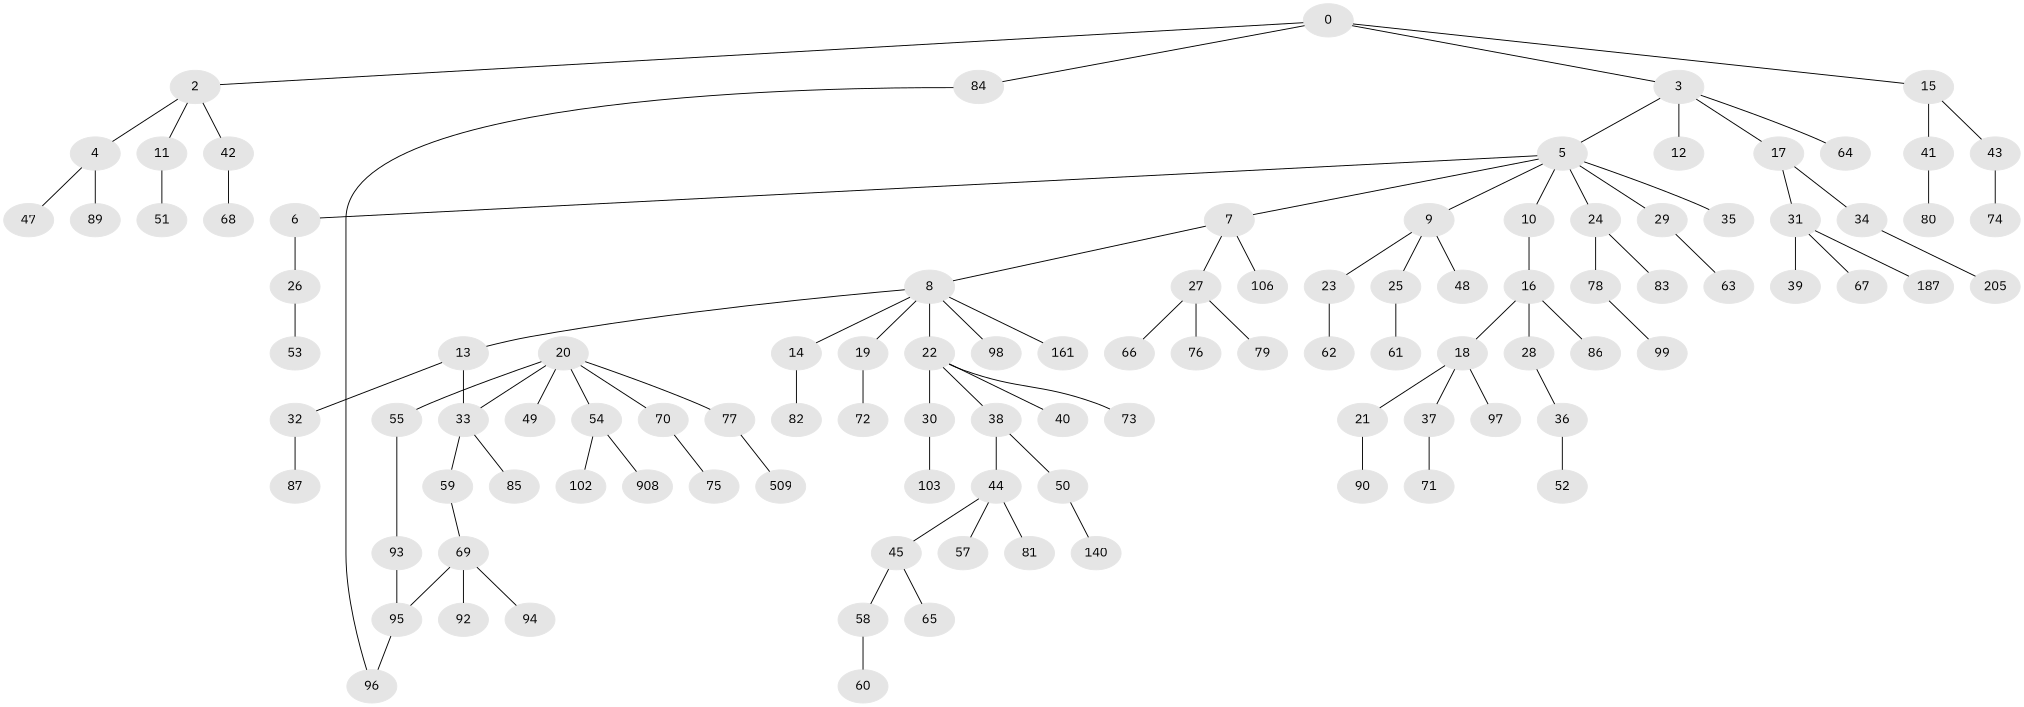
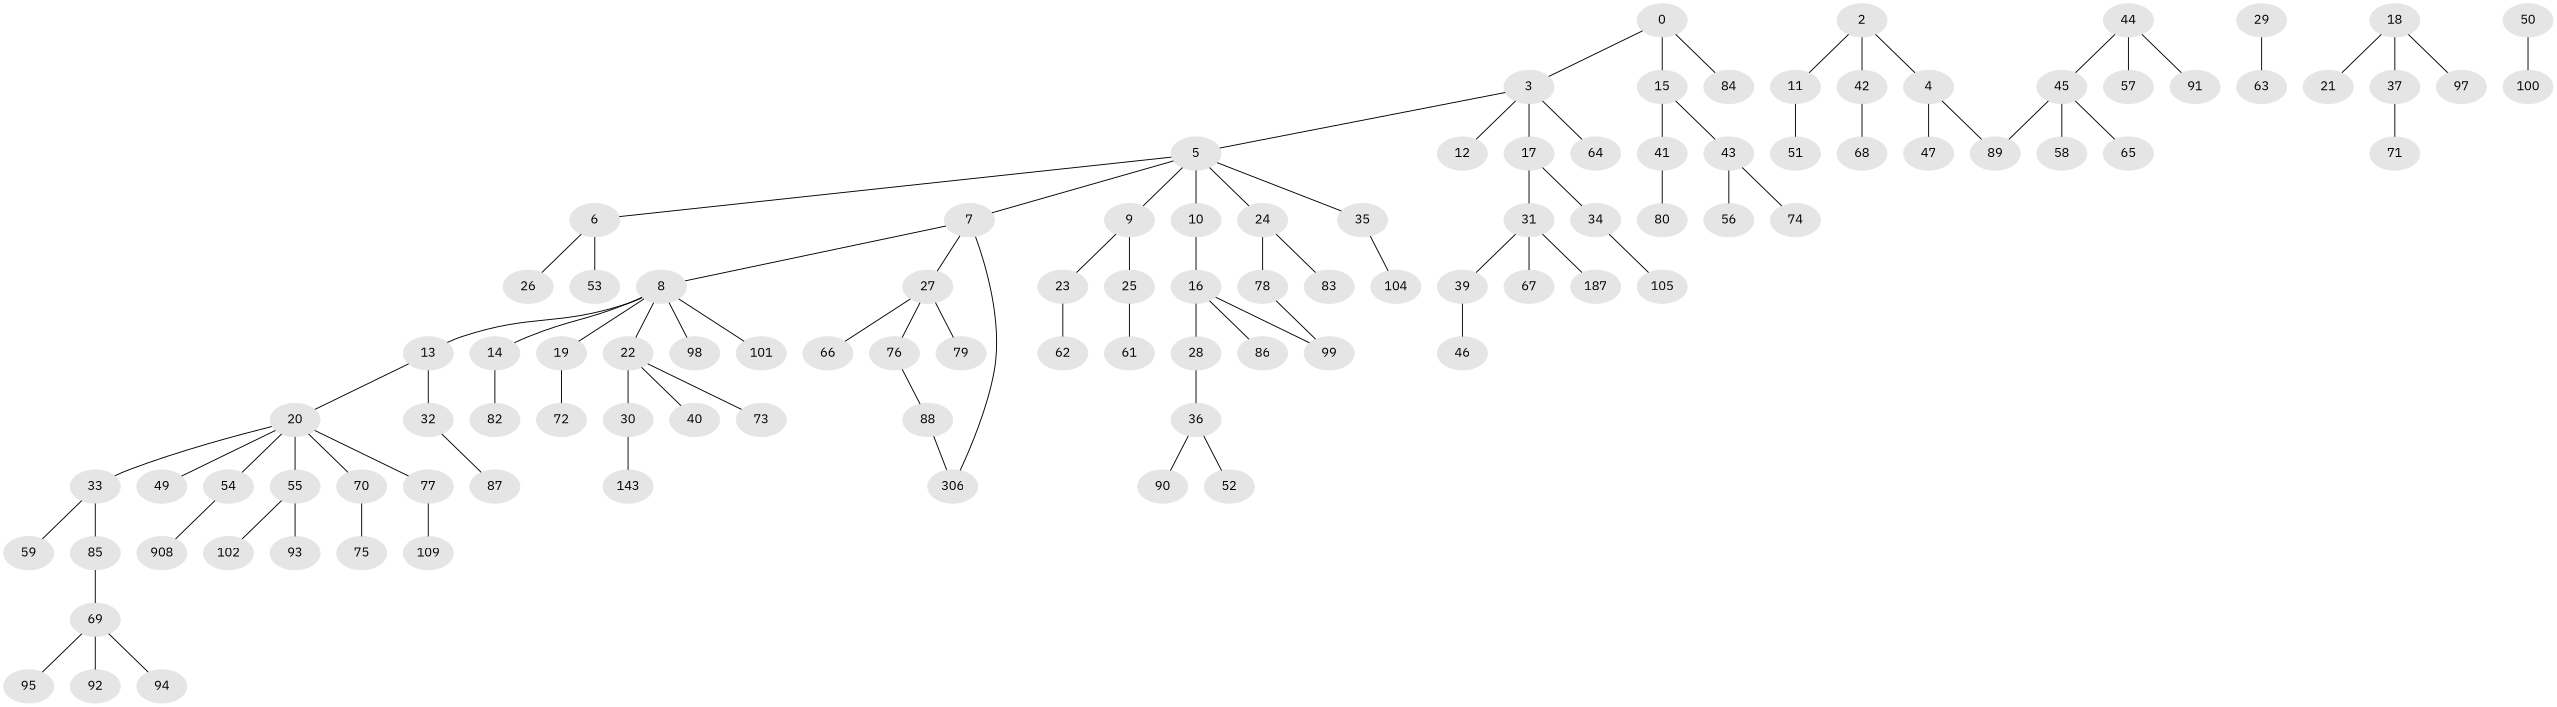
(762, 54) -> none
none -> (2029, 120)
(1612, 187) -> none
none -> (1729, 220)
(1263, 287) -> (953, 487)
none -> (1396, 287)
(1462, 287) -> none
(1995, 287) -> (1662, 287)
(295, 320) -> (595, 254)
(1496, 320) -> (1263, 320)
(1063, 353) -> (761, 353)
none -> (1462, 353)
(463, 383) -> (362, 387)
none -> (928, 420)
(996, 420) -> none
(589, 453) -> (262, 520)
(1363, 453) -> (1179, 453)
(781, 487) -> (428, 553)
(930, 487) -> (628, 487)
(456, 520) -> (95, 587)
(1030, 553) -> (2195, 87)
(1096, 553) -> (2528, 87)
(397, 587) -> none
(372, 686) -> none
(863, 686) -> none
